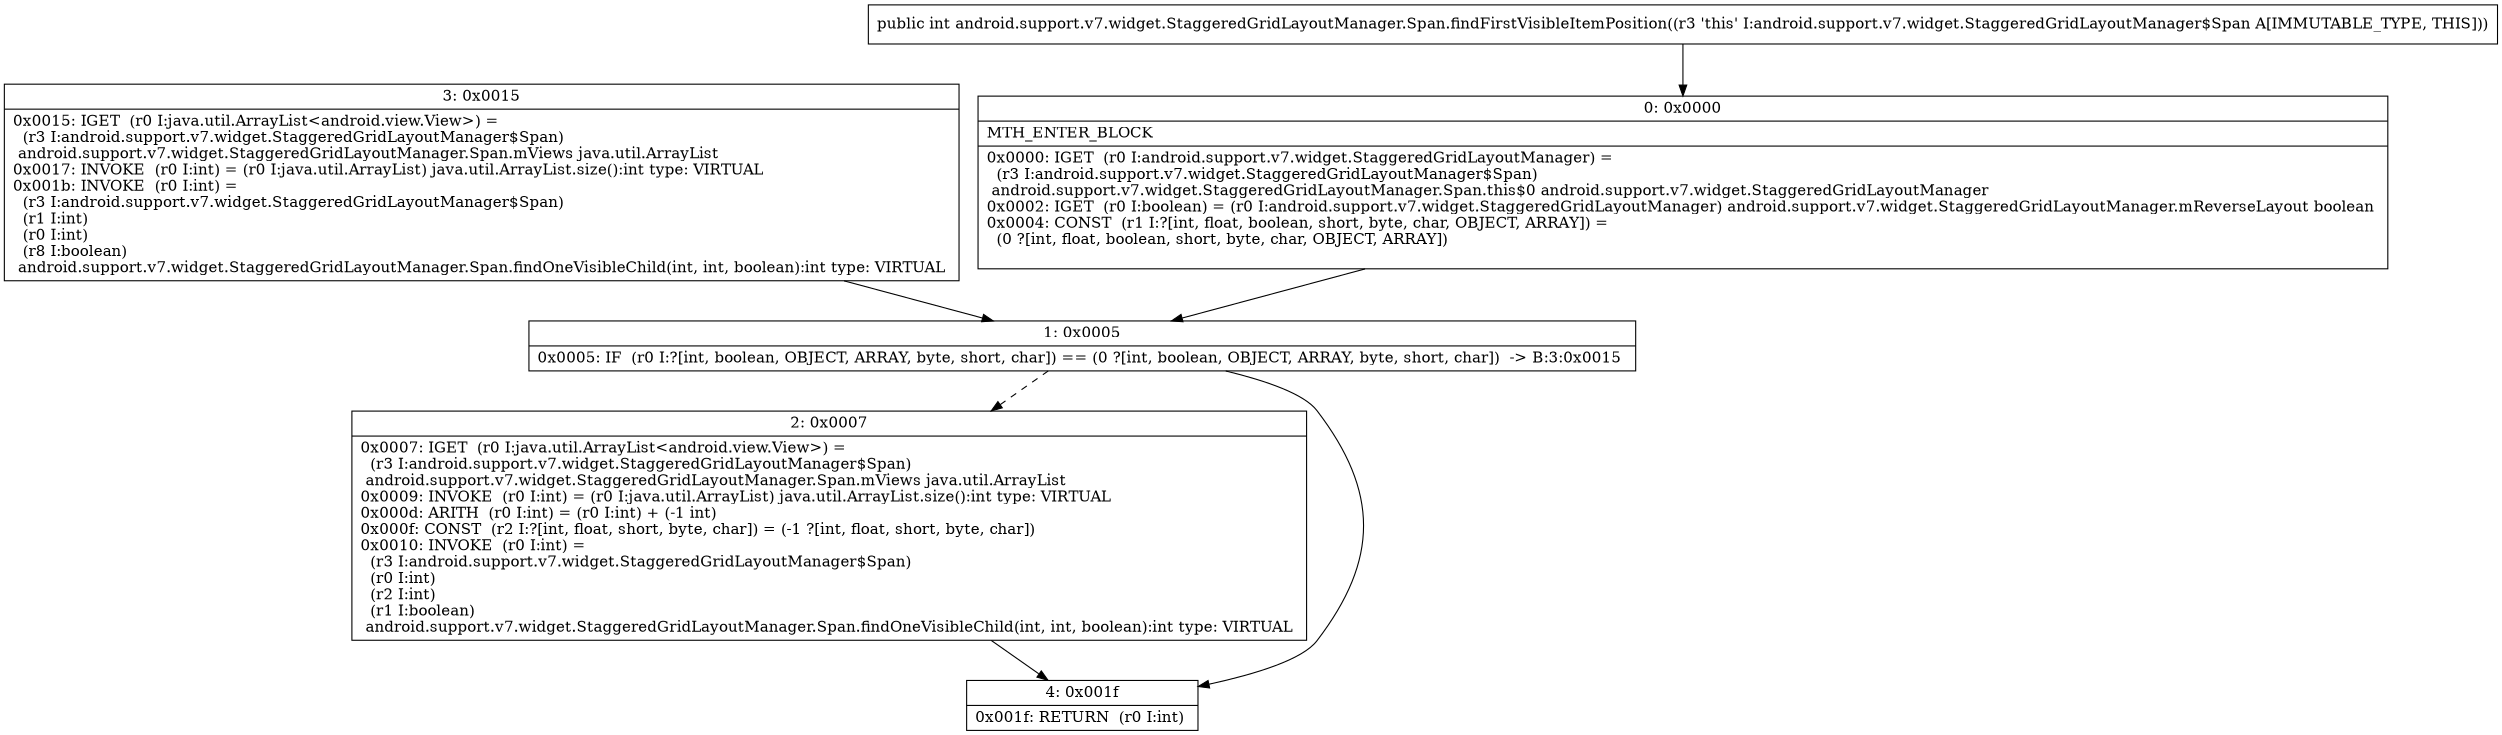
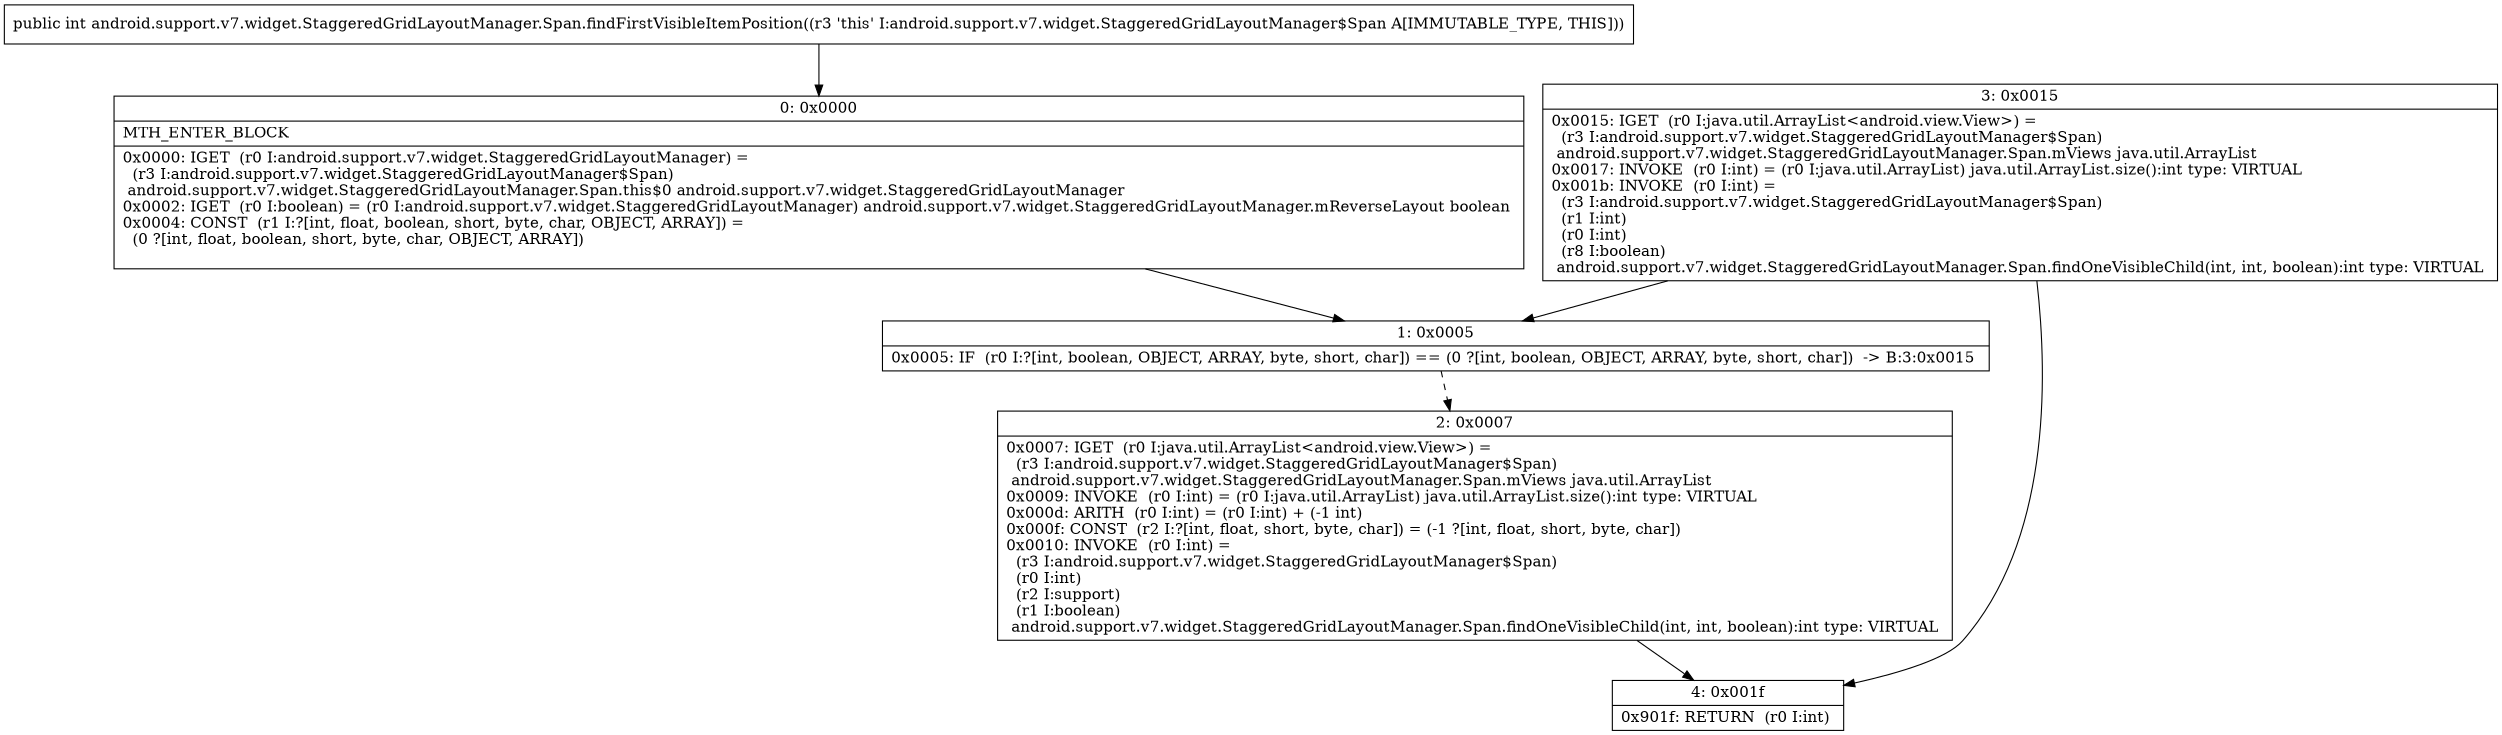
(1363, 534) -> (2022, 526)
(399, 595) -> (1064, 595)
(1082, 717) -> (1728, 717)
